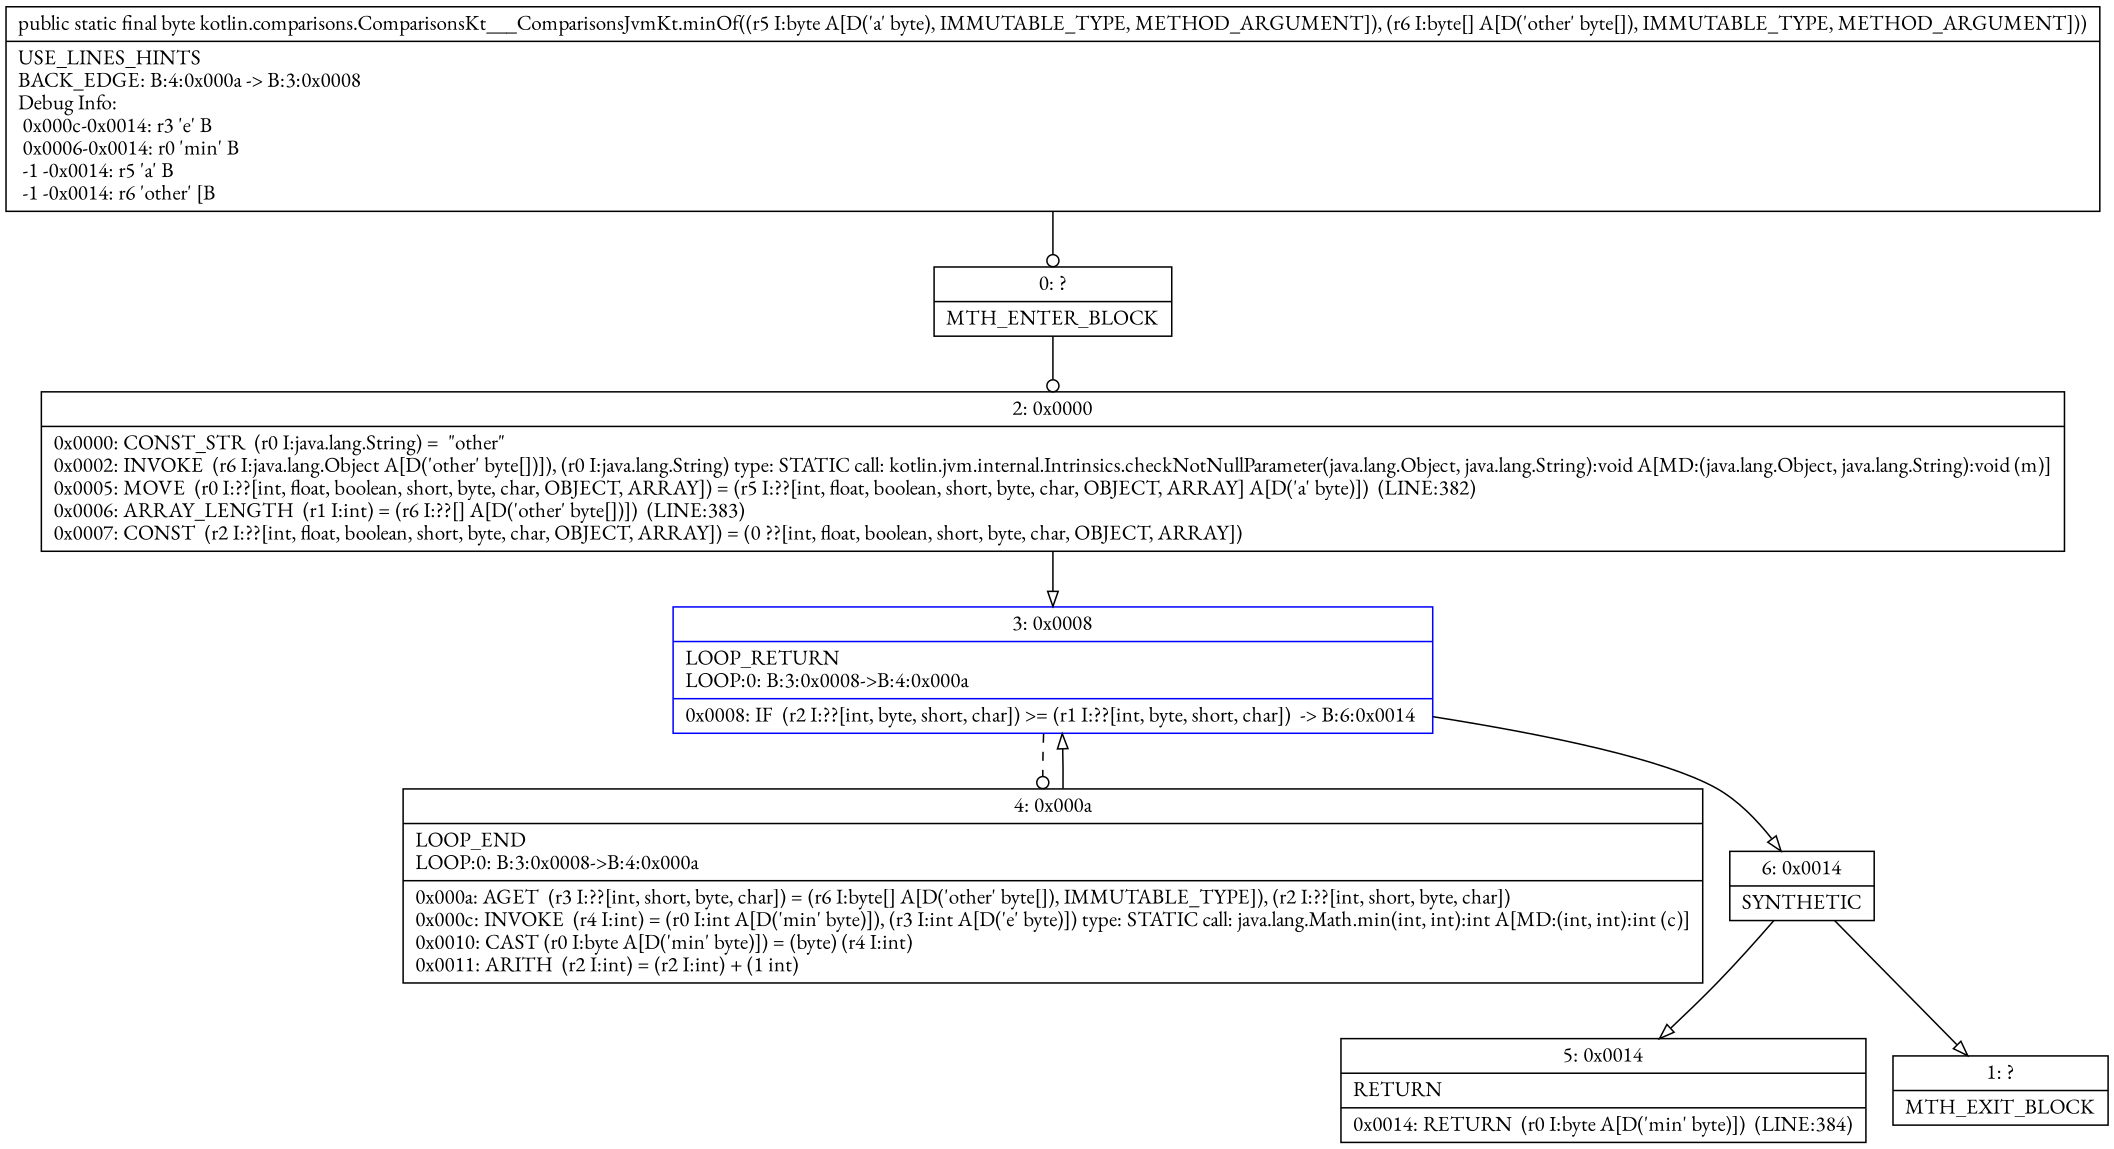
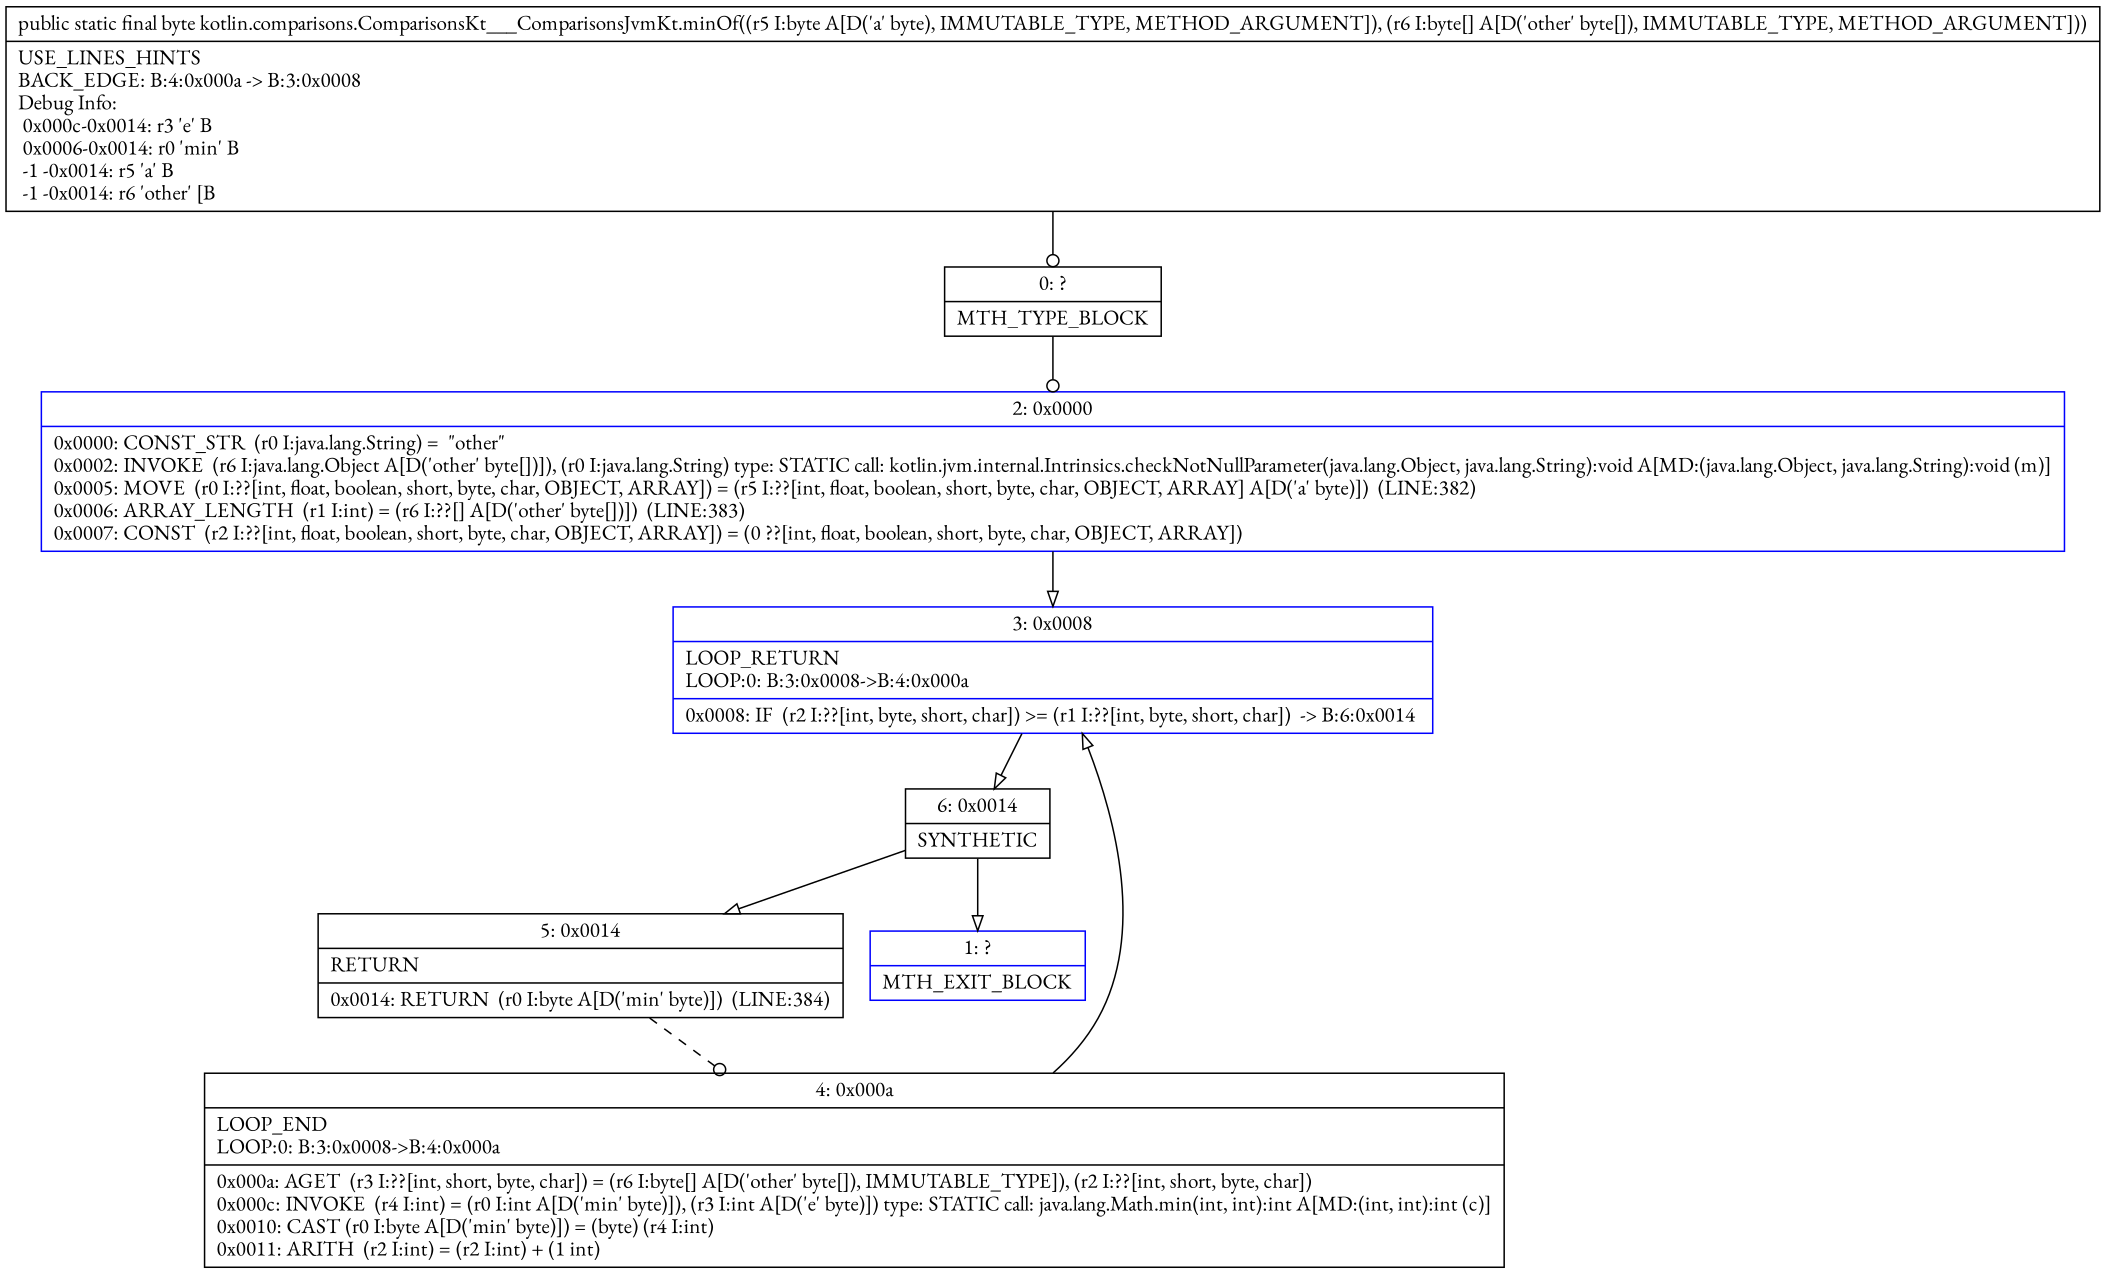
(1053, 318) -> (1053, 318)
(1053, 472) -> (1053, 472)
(1043, 755) -> (682, 1042)
(2001, 1091) -> (978, 966)
